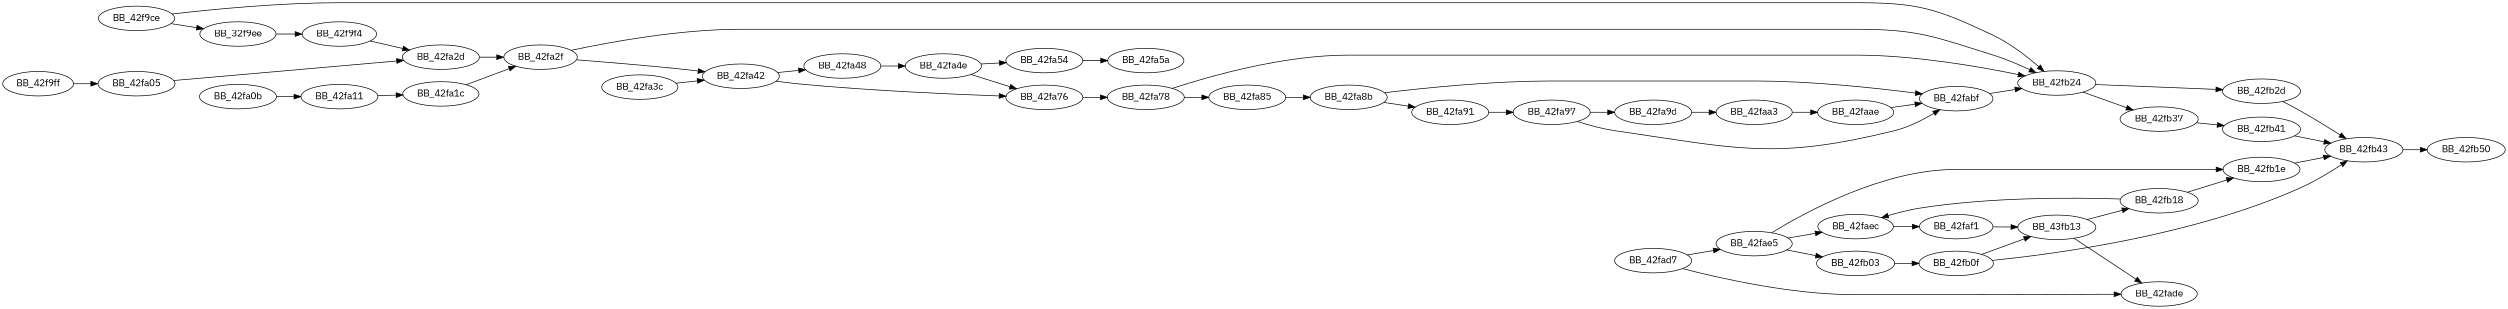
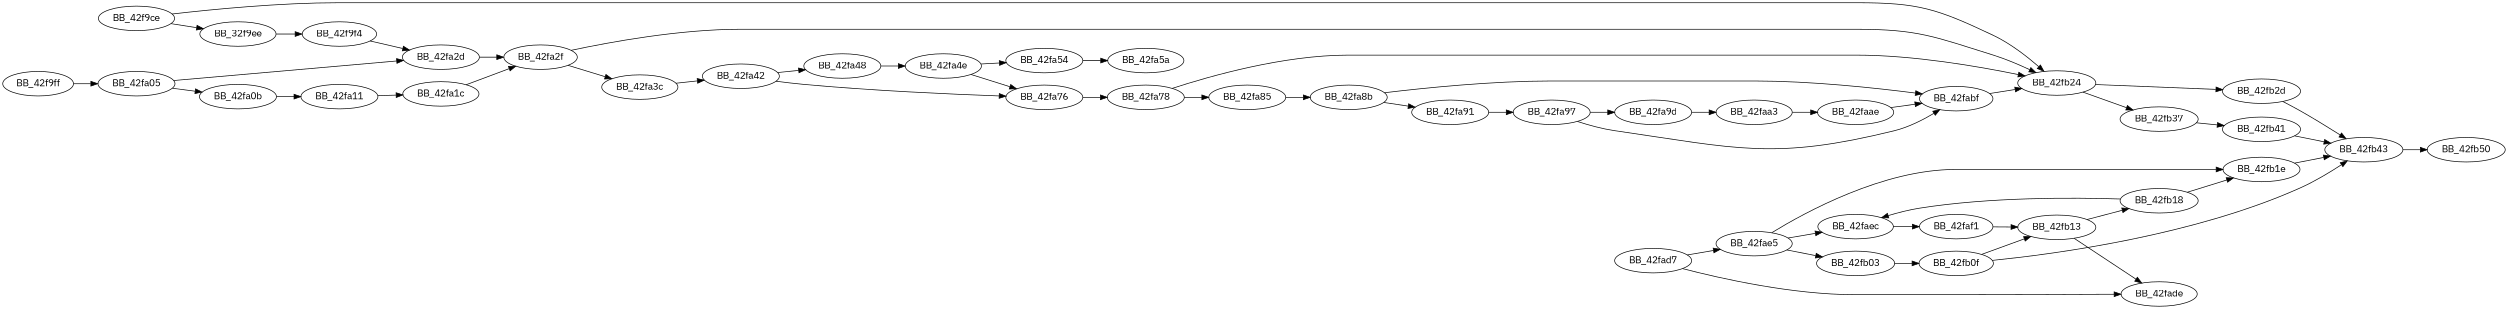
(637, 65) -> (587, 71)
none -> (184, 90)
(2057, 227) -> (2057, 227)
